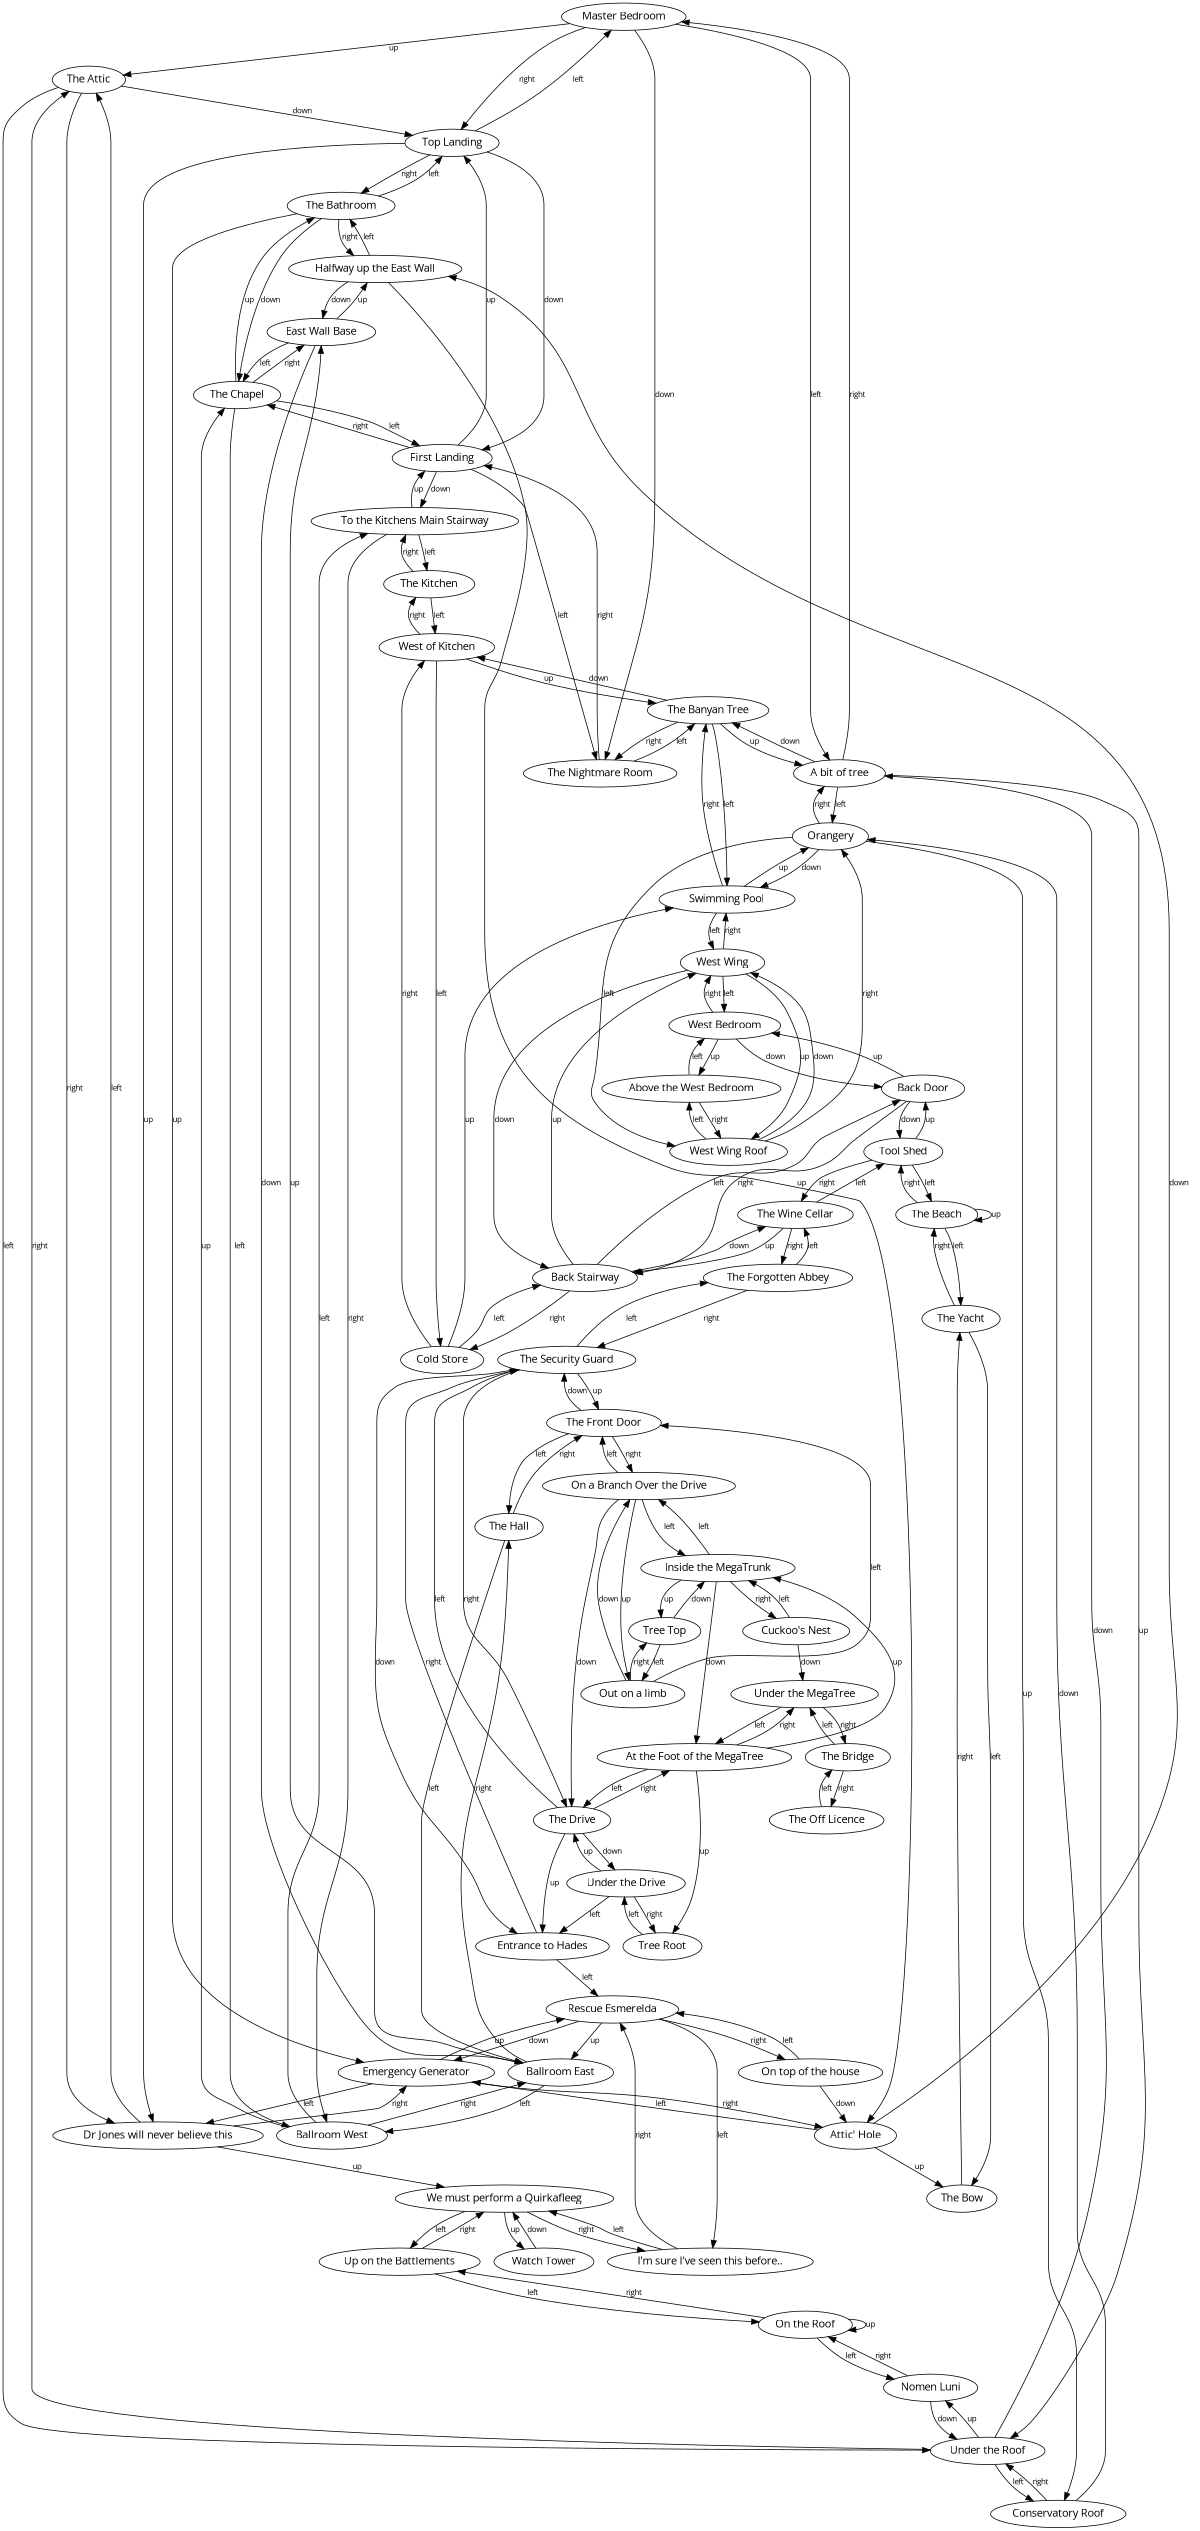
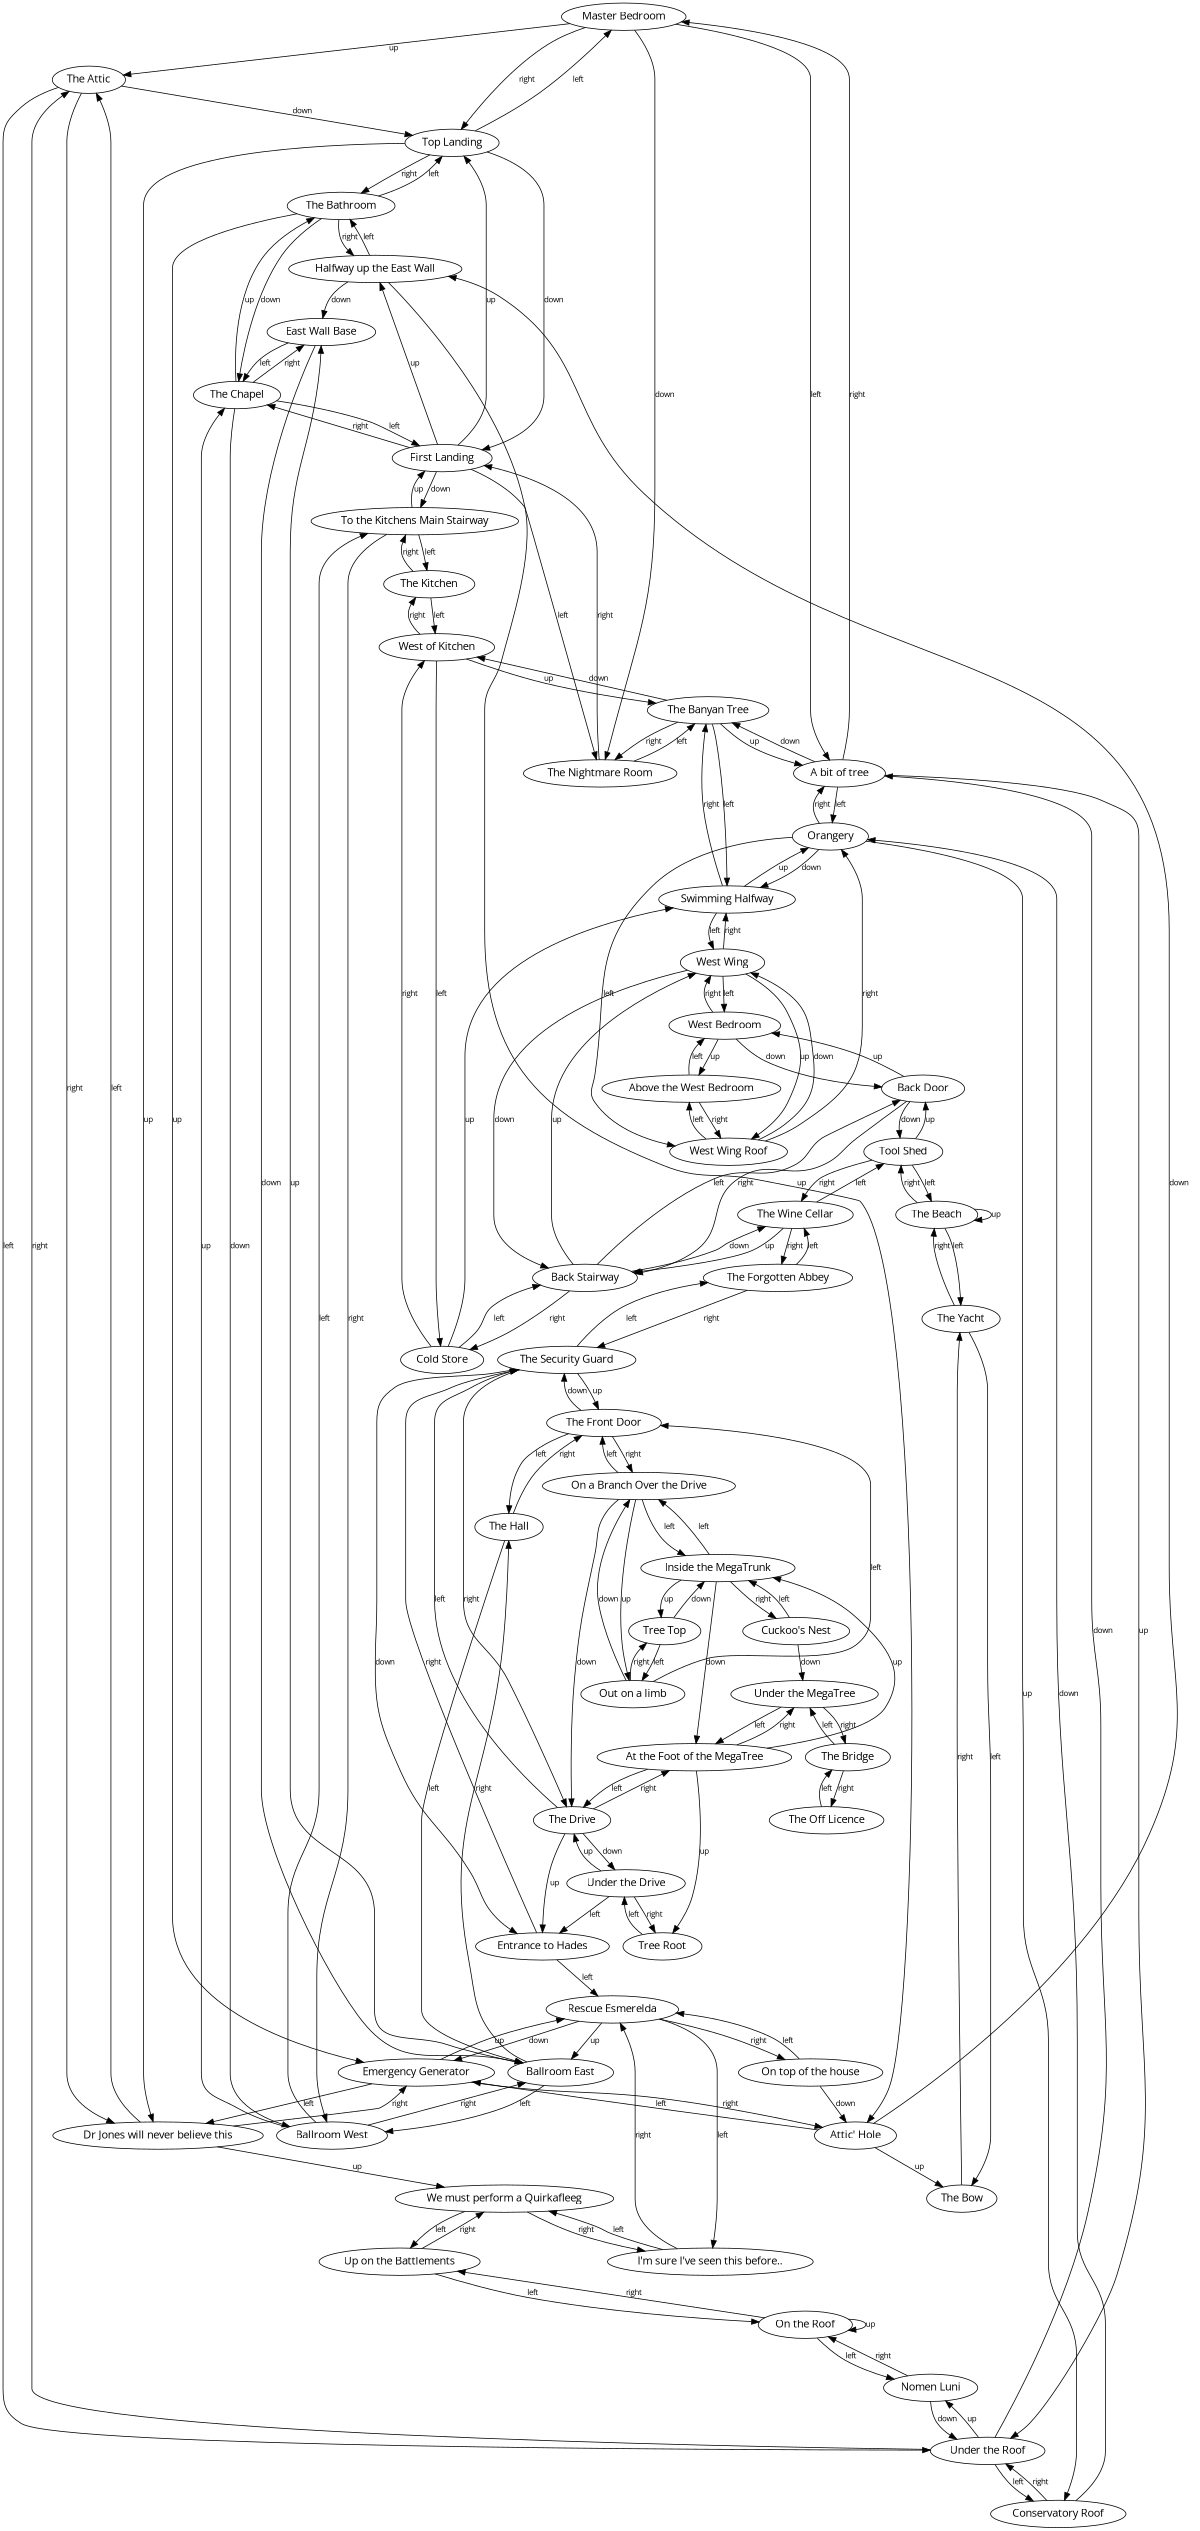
(351, 305) -> (410, 367)
(727, 900) -> (727, 900)
(240, 1246) -> (240, 1246)
(544, 2262) -> none
